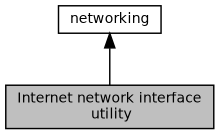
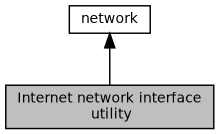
(110, 20) -> (110, 20)
